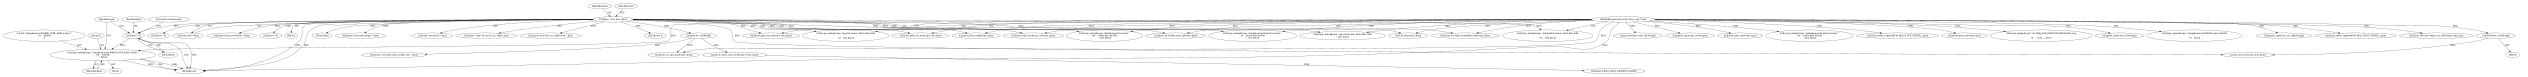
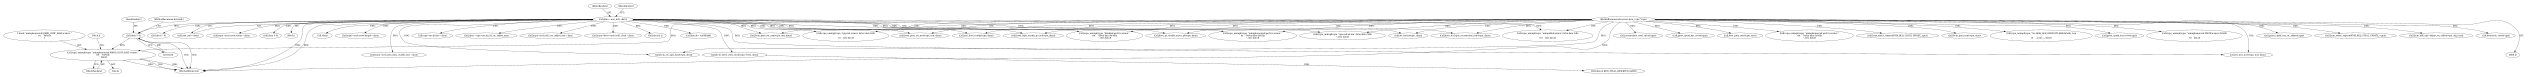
(107, 19) -> none
(169, 19) -> (169, 19)
(96, 36) -> (96, 36)
(322, 36) -> (322, 36)
none -> (613, 36)
(1408, 36) -> (1408, 36)
(1465, 36) -> (1465, 36)
(1898, 36) -> (1898, 36)
(687, 45) -> (422, 45)
(2504, 45) -> (2254, 22)
(713, 46) -> (679, 24)
(559, 50) -> (481, 21)
(2382, 51) -> (2053, 23)
(168, 55) -> (168, 55)
(189, 71) -> (189, 71)
